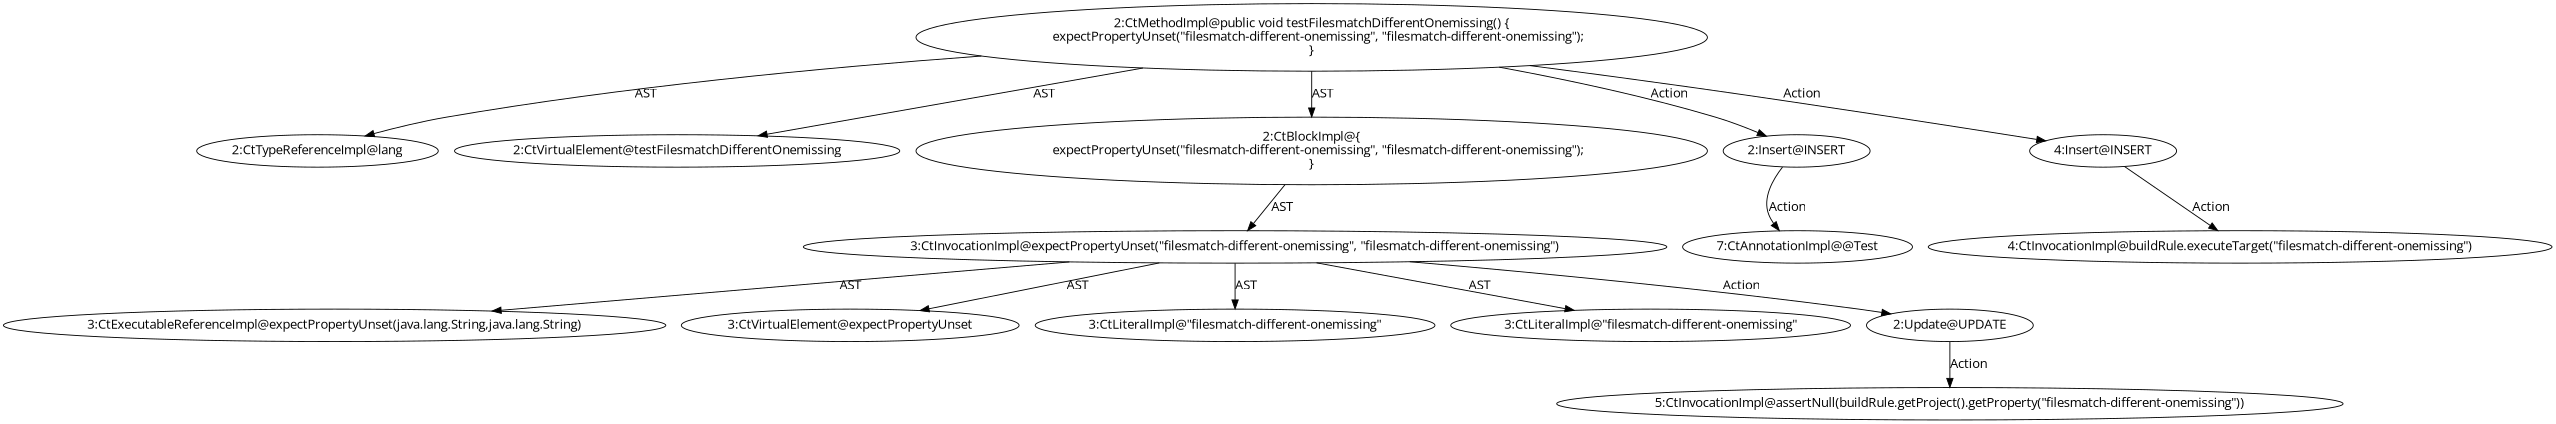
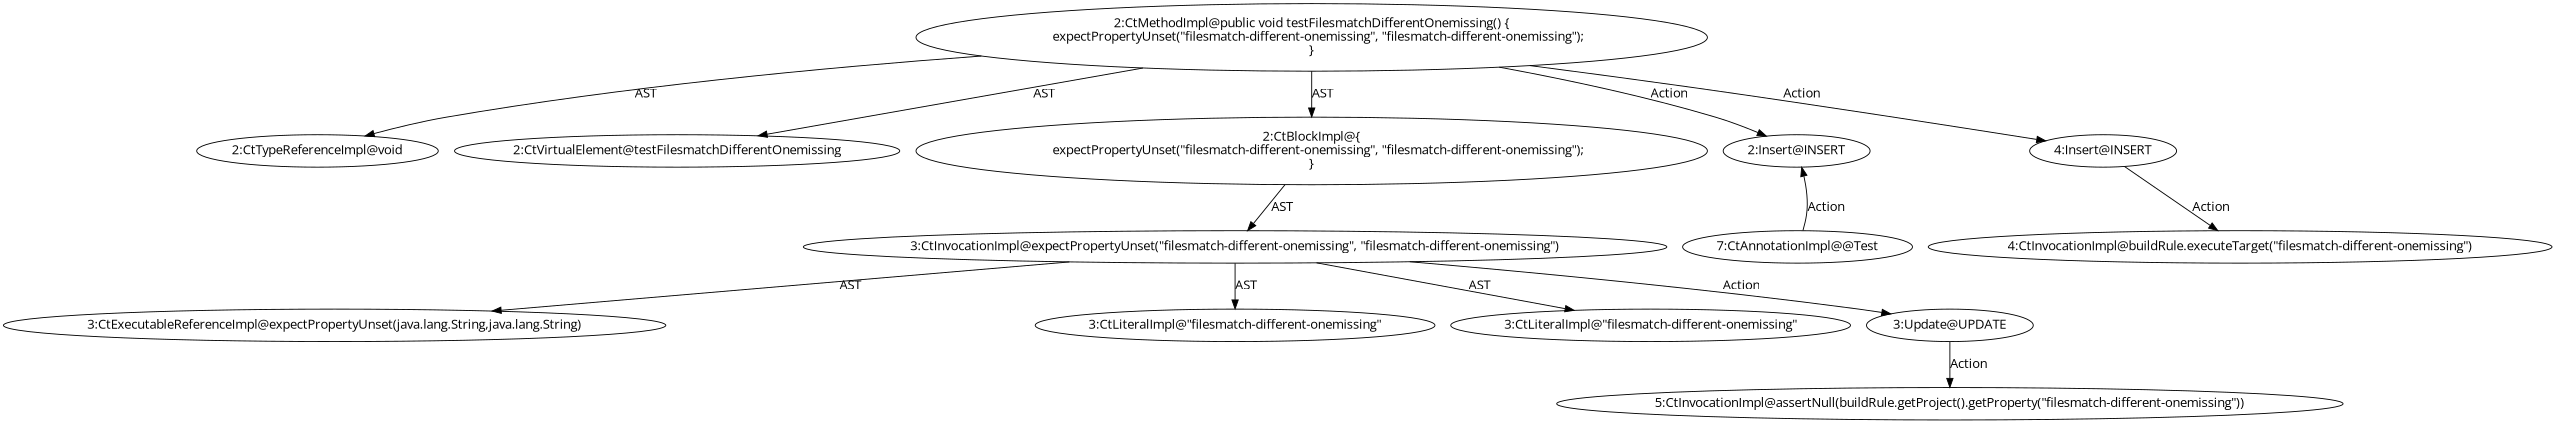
(317, 151) -> (317, 151)
(1768, 194) -> (1807, 203)
(850, 325) -> none
(1950, 325) -> (1950, 325)
